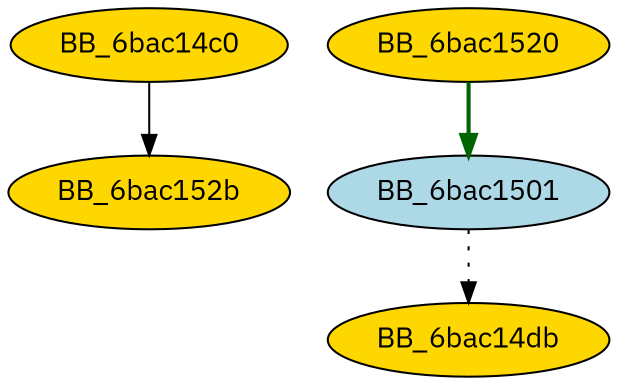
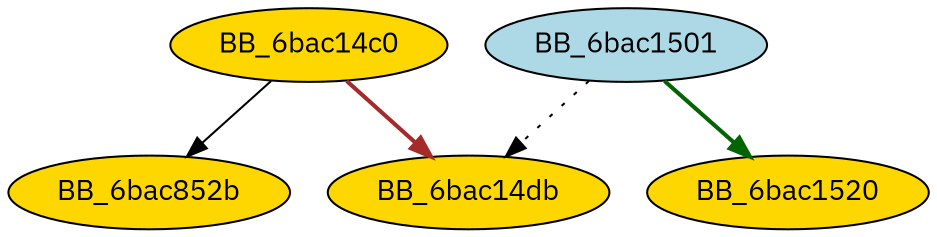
(469, 109) -> (699, 112)
none -> (381, 112)
(149, 192) -> (149, 192)
